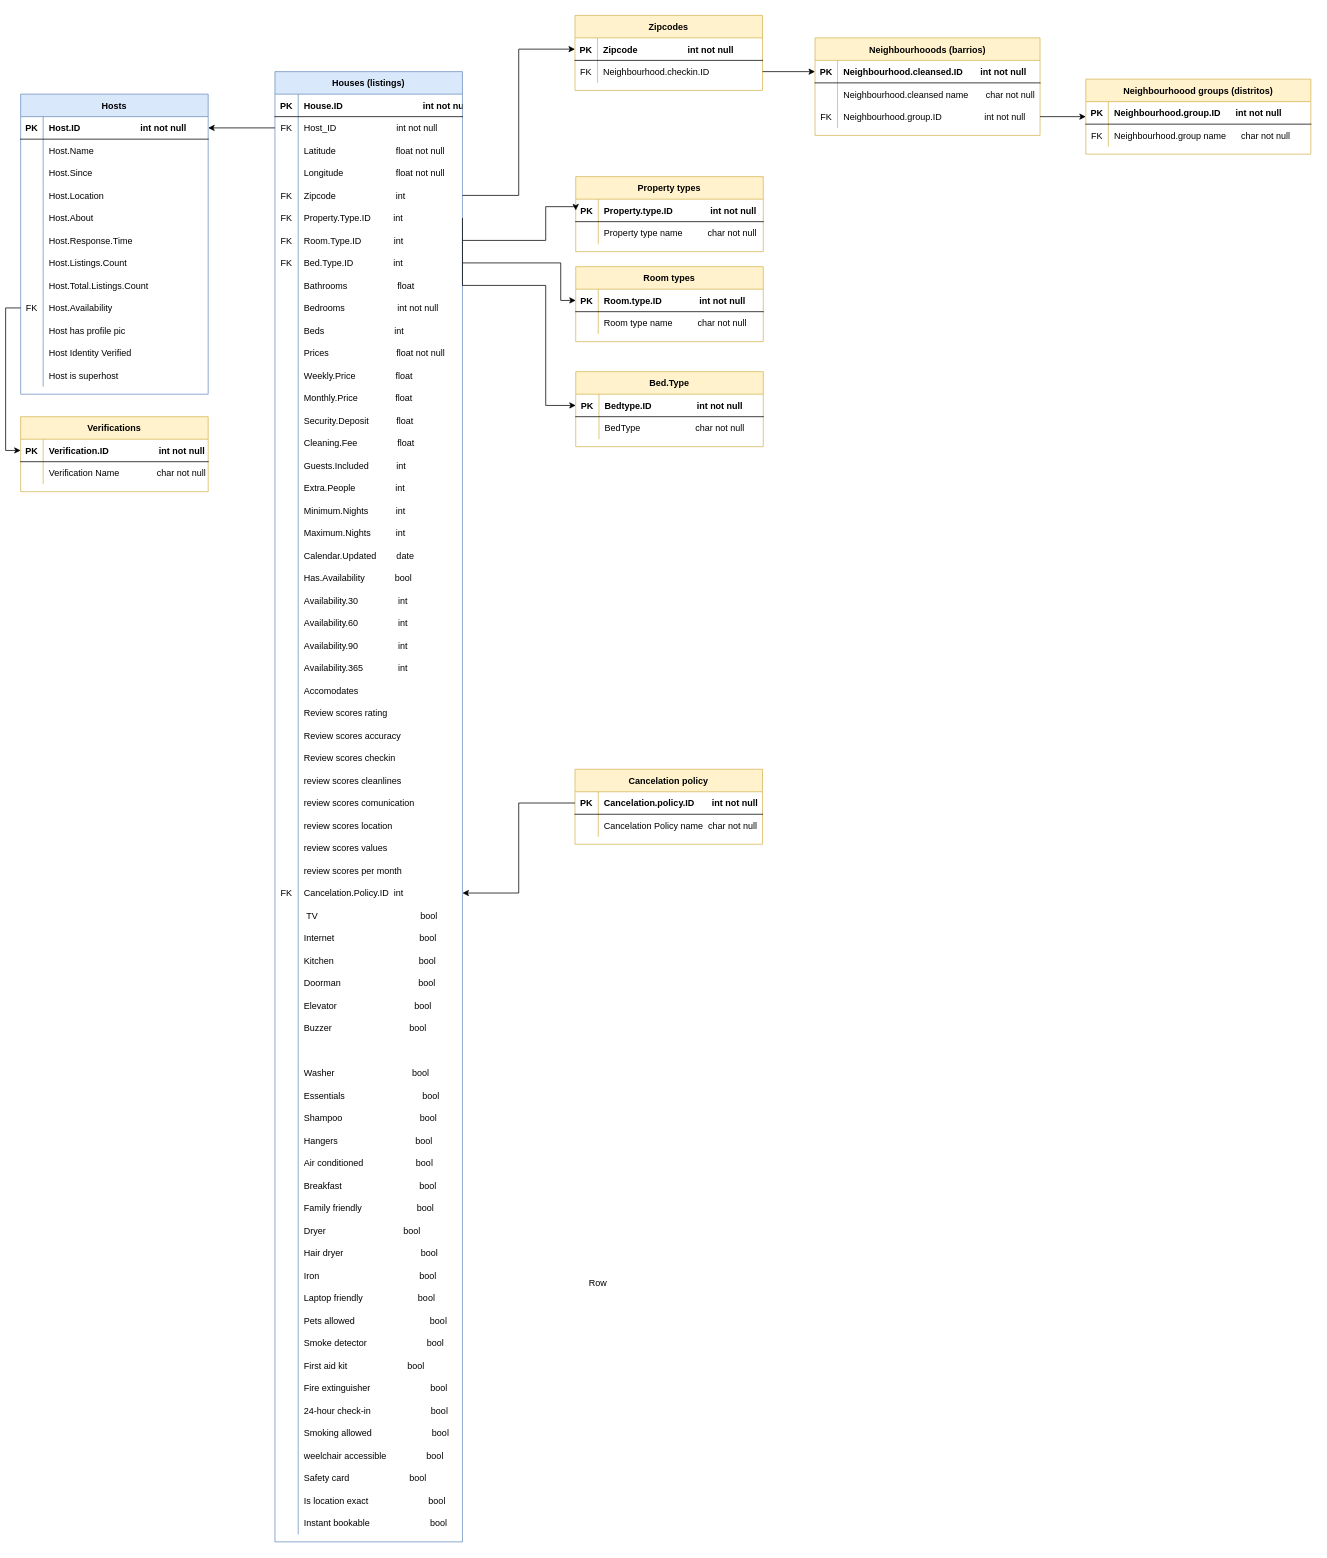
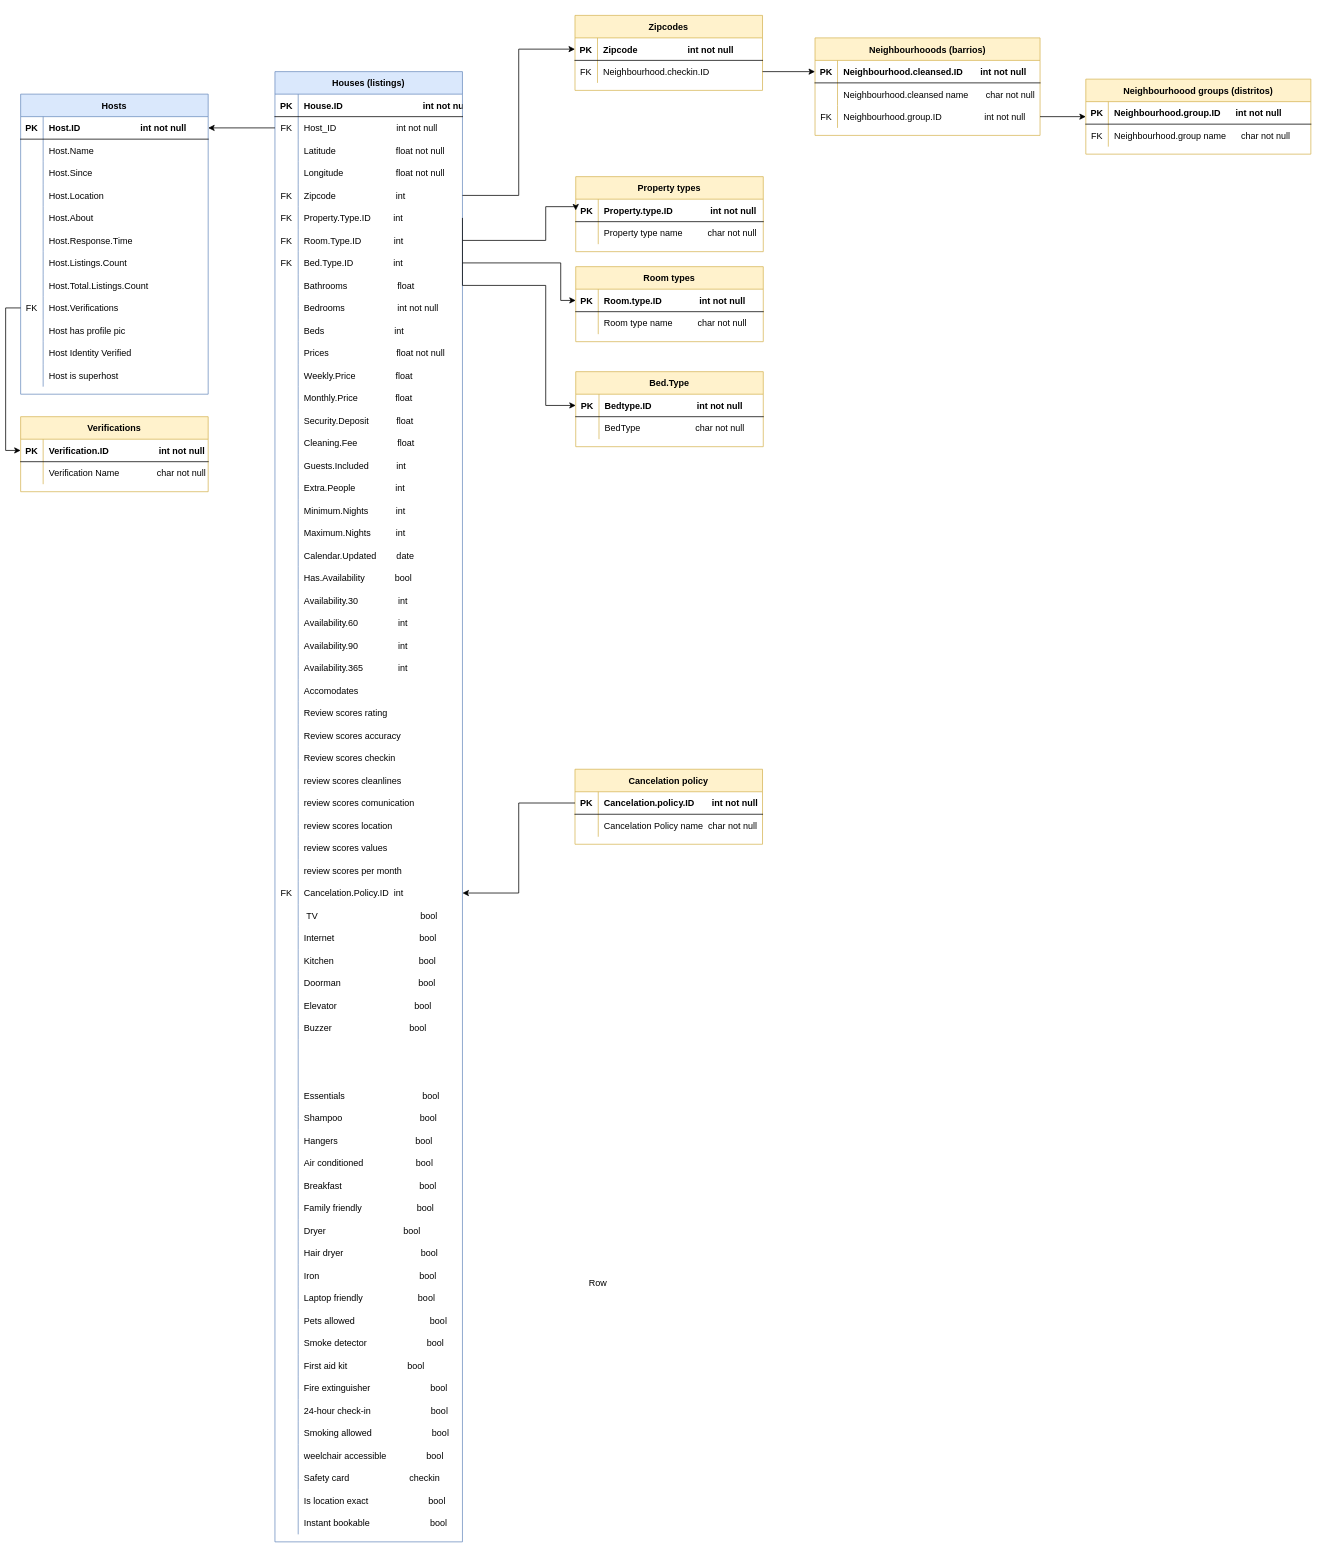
(85, 308) -> (89, 308)
(380, 1073) -> none
(386, 1478) -> (393, 1478)
